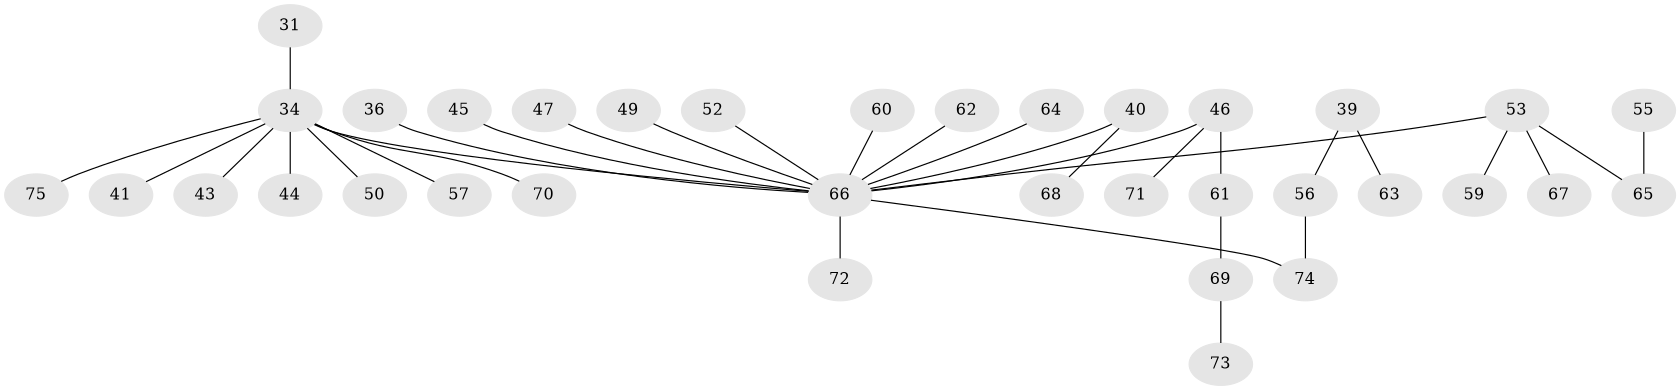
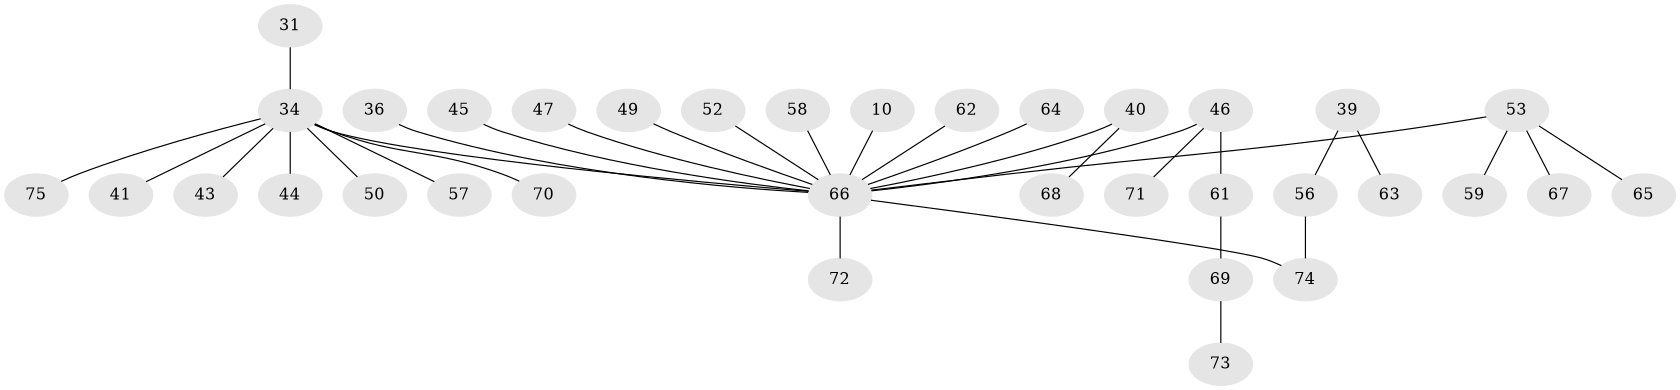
none -> (798, 110)
(882, 110) -> (882, 110)
(1644, 110) -> none
